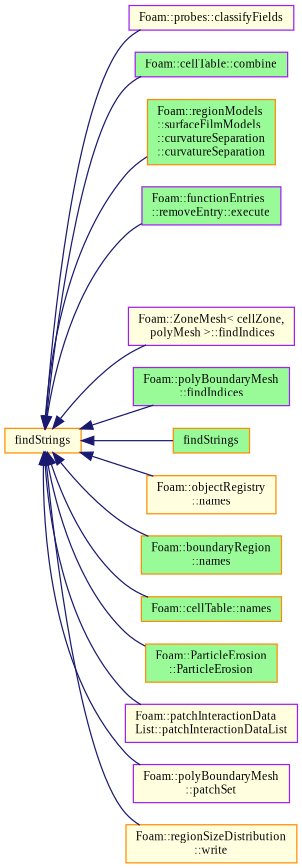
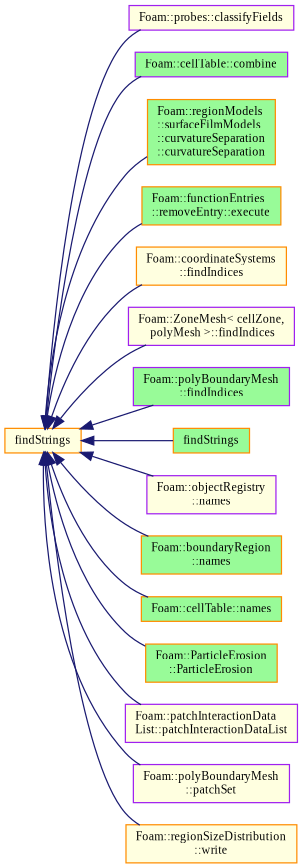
(211, 206) -> (211, 206)
none -> (211, 266)
(211, 495) -> (211, 495)
